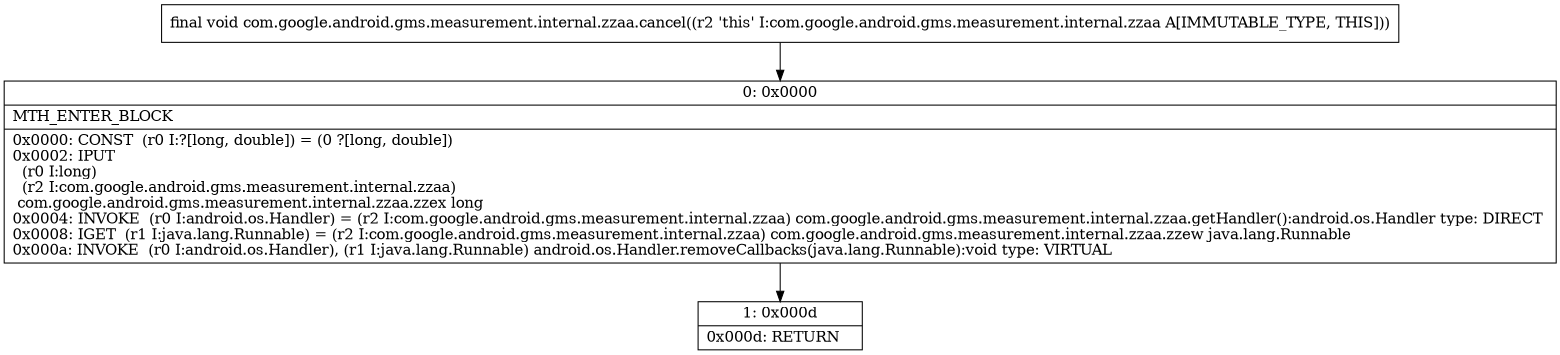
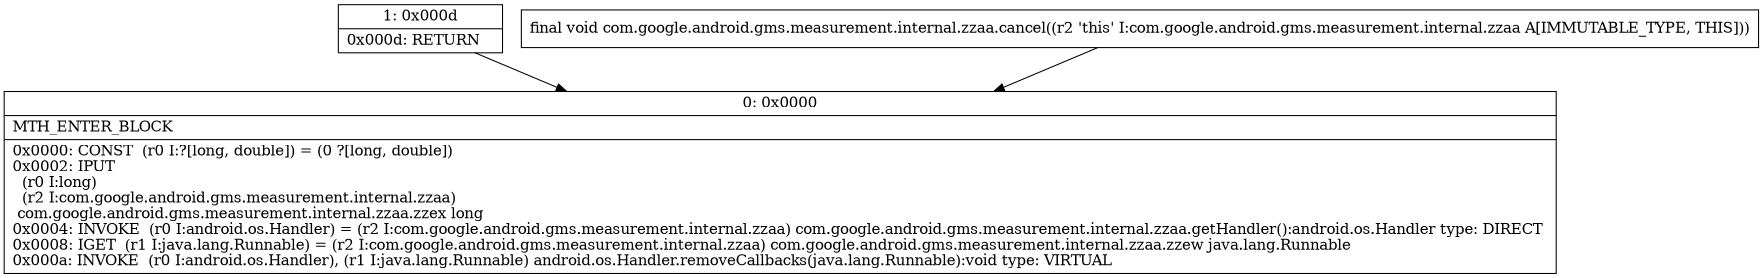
(780, 277) -> (516, 70)
